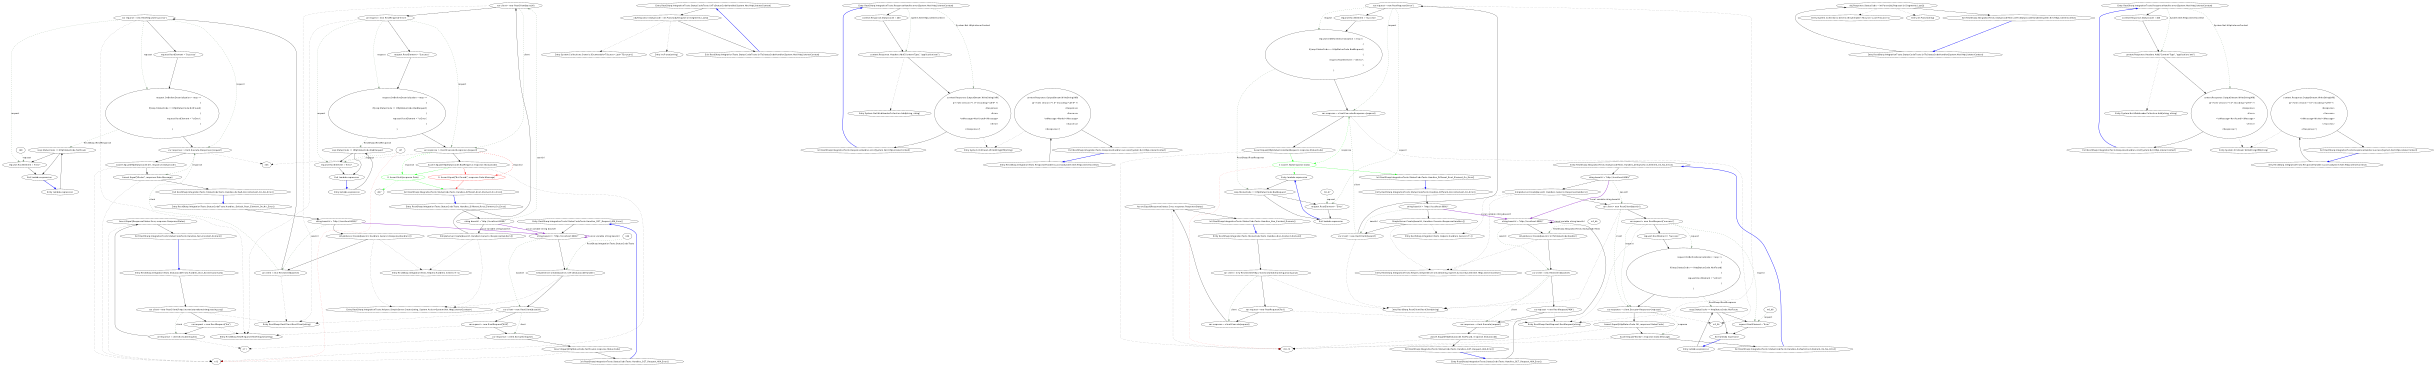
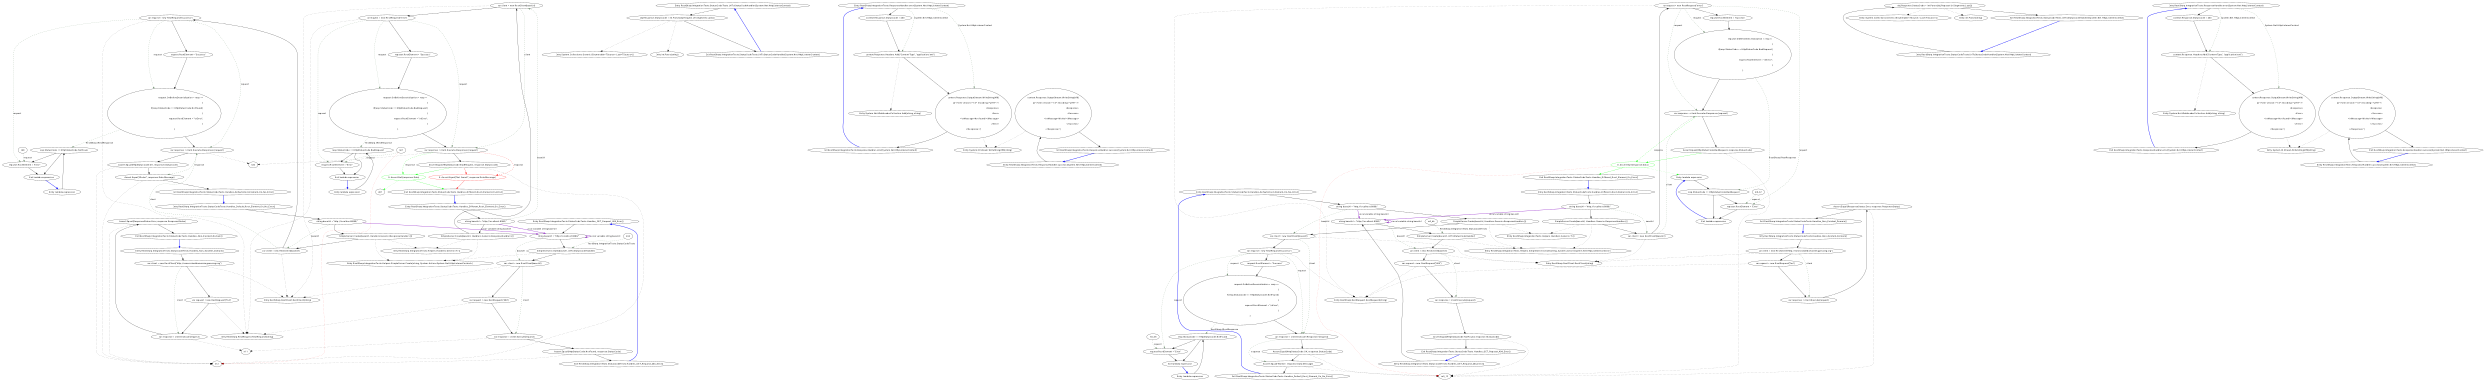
(1716, 324) -> none
